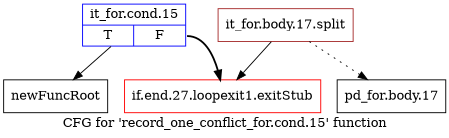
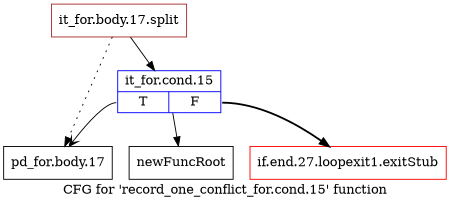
(257, 57) -> (140, 50)
none -> (93, 118)
